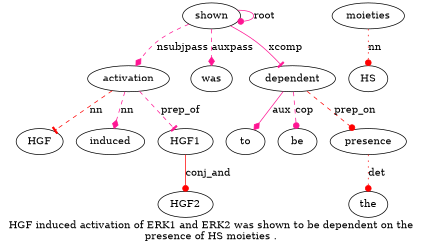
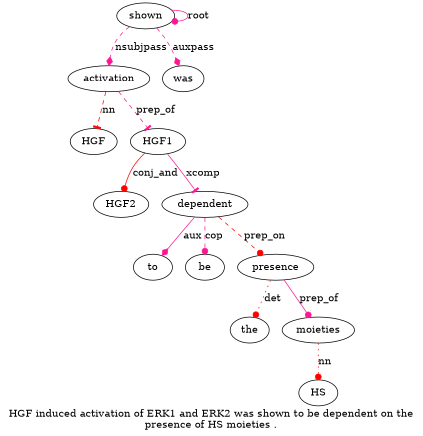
(257, 42) -> (181, 171)
(110, 142) -> none
none -> (295, 296)
